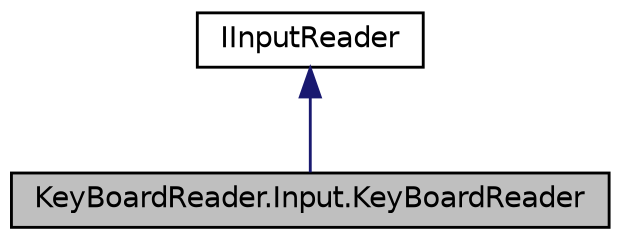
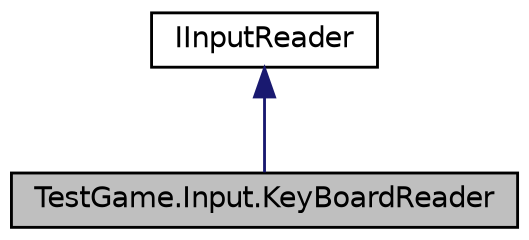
(310, 200) -> (265, 200)
